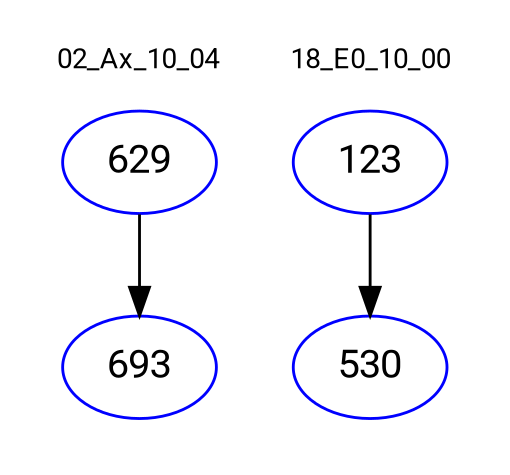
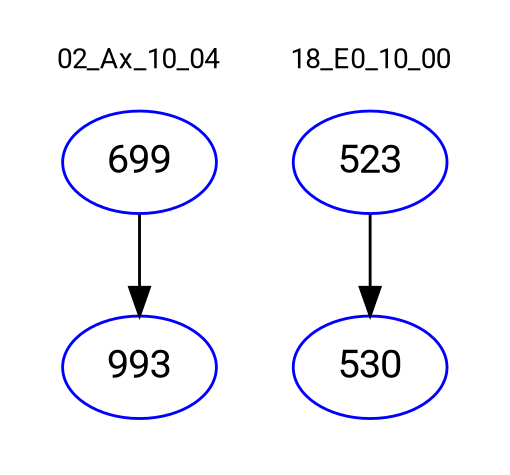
(140, 162) -> (140, 162)
(370, 162) -> (370, 162)
(140, 367) -> (140, 367)
